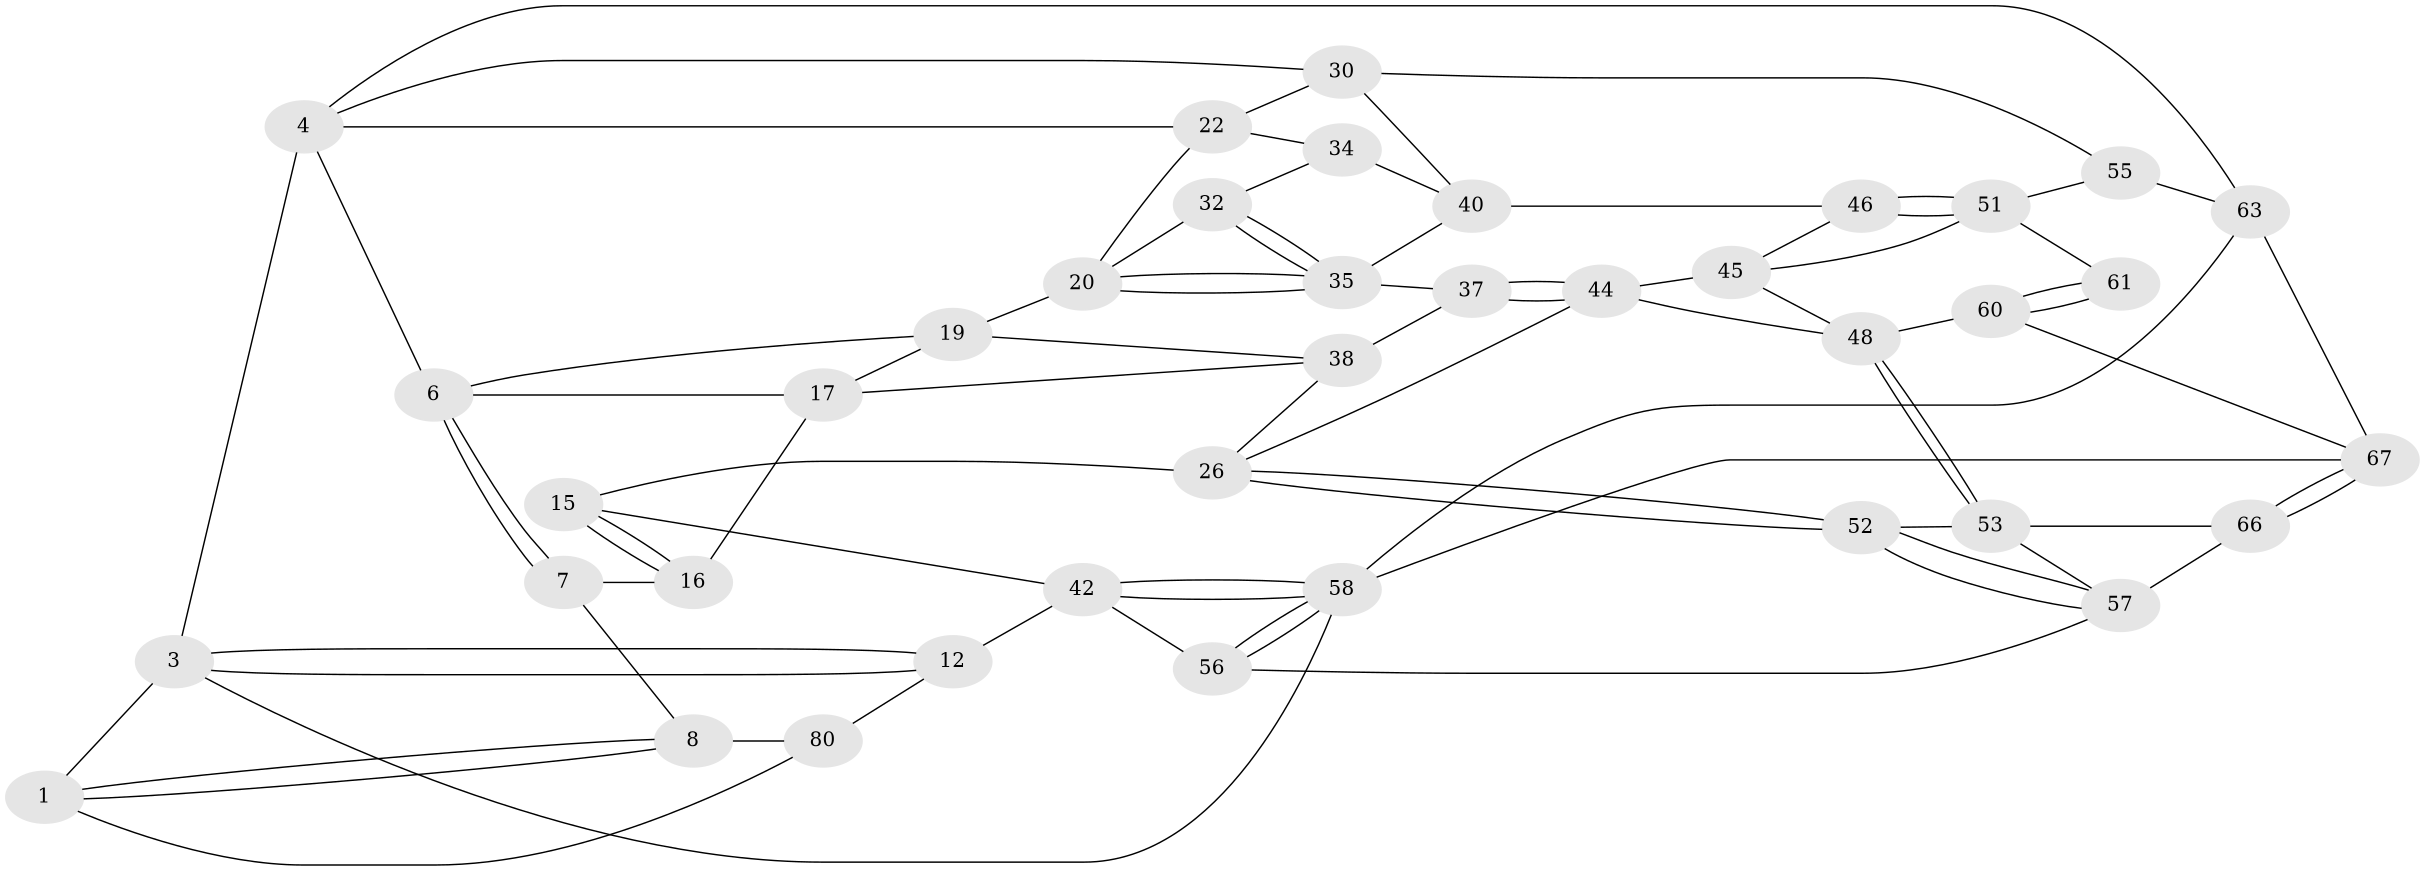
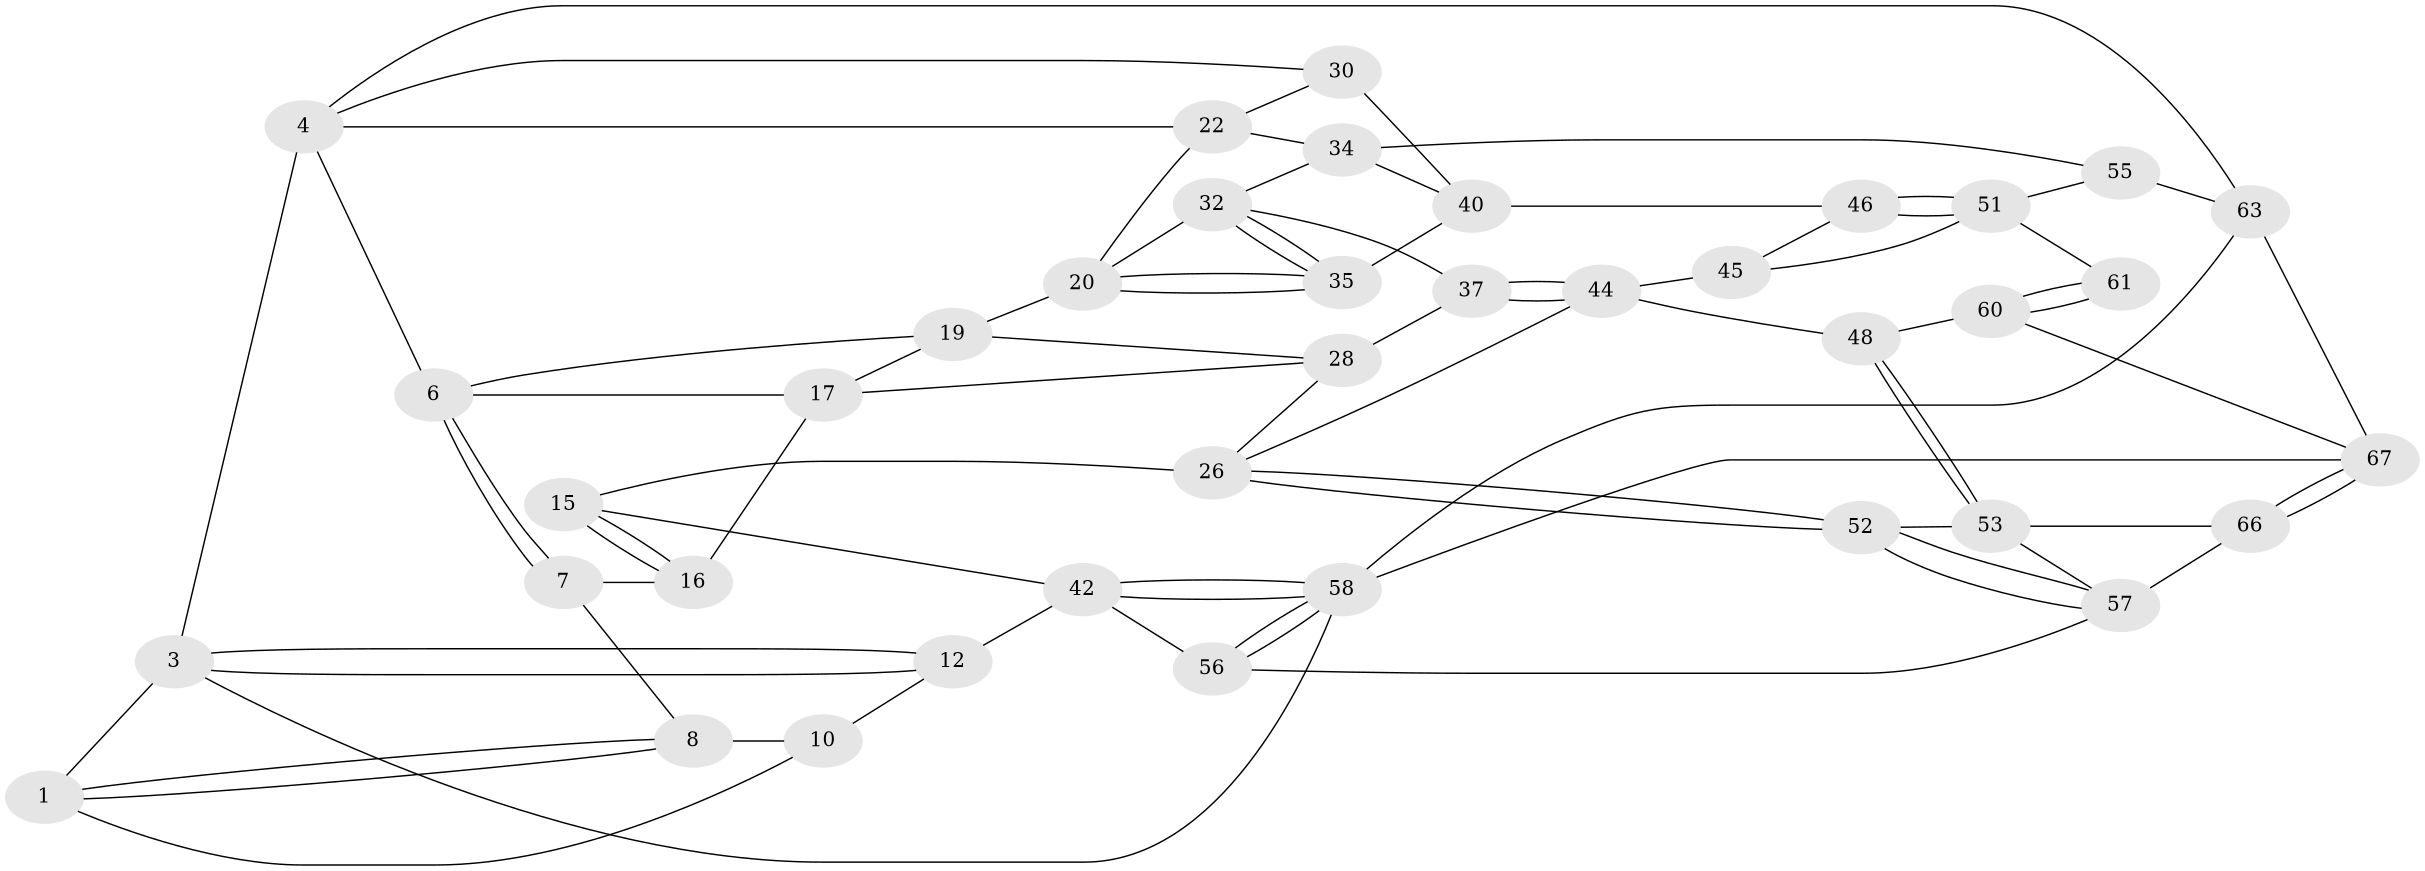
(1744, 78) -> (1733, 140)
(1407, 287) -> (1350, 233)
(1796, 306) -> none
(1342, 360) -> (1342, 360)
(823, 741) -> (823, 741)
